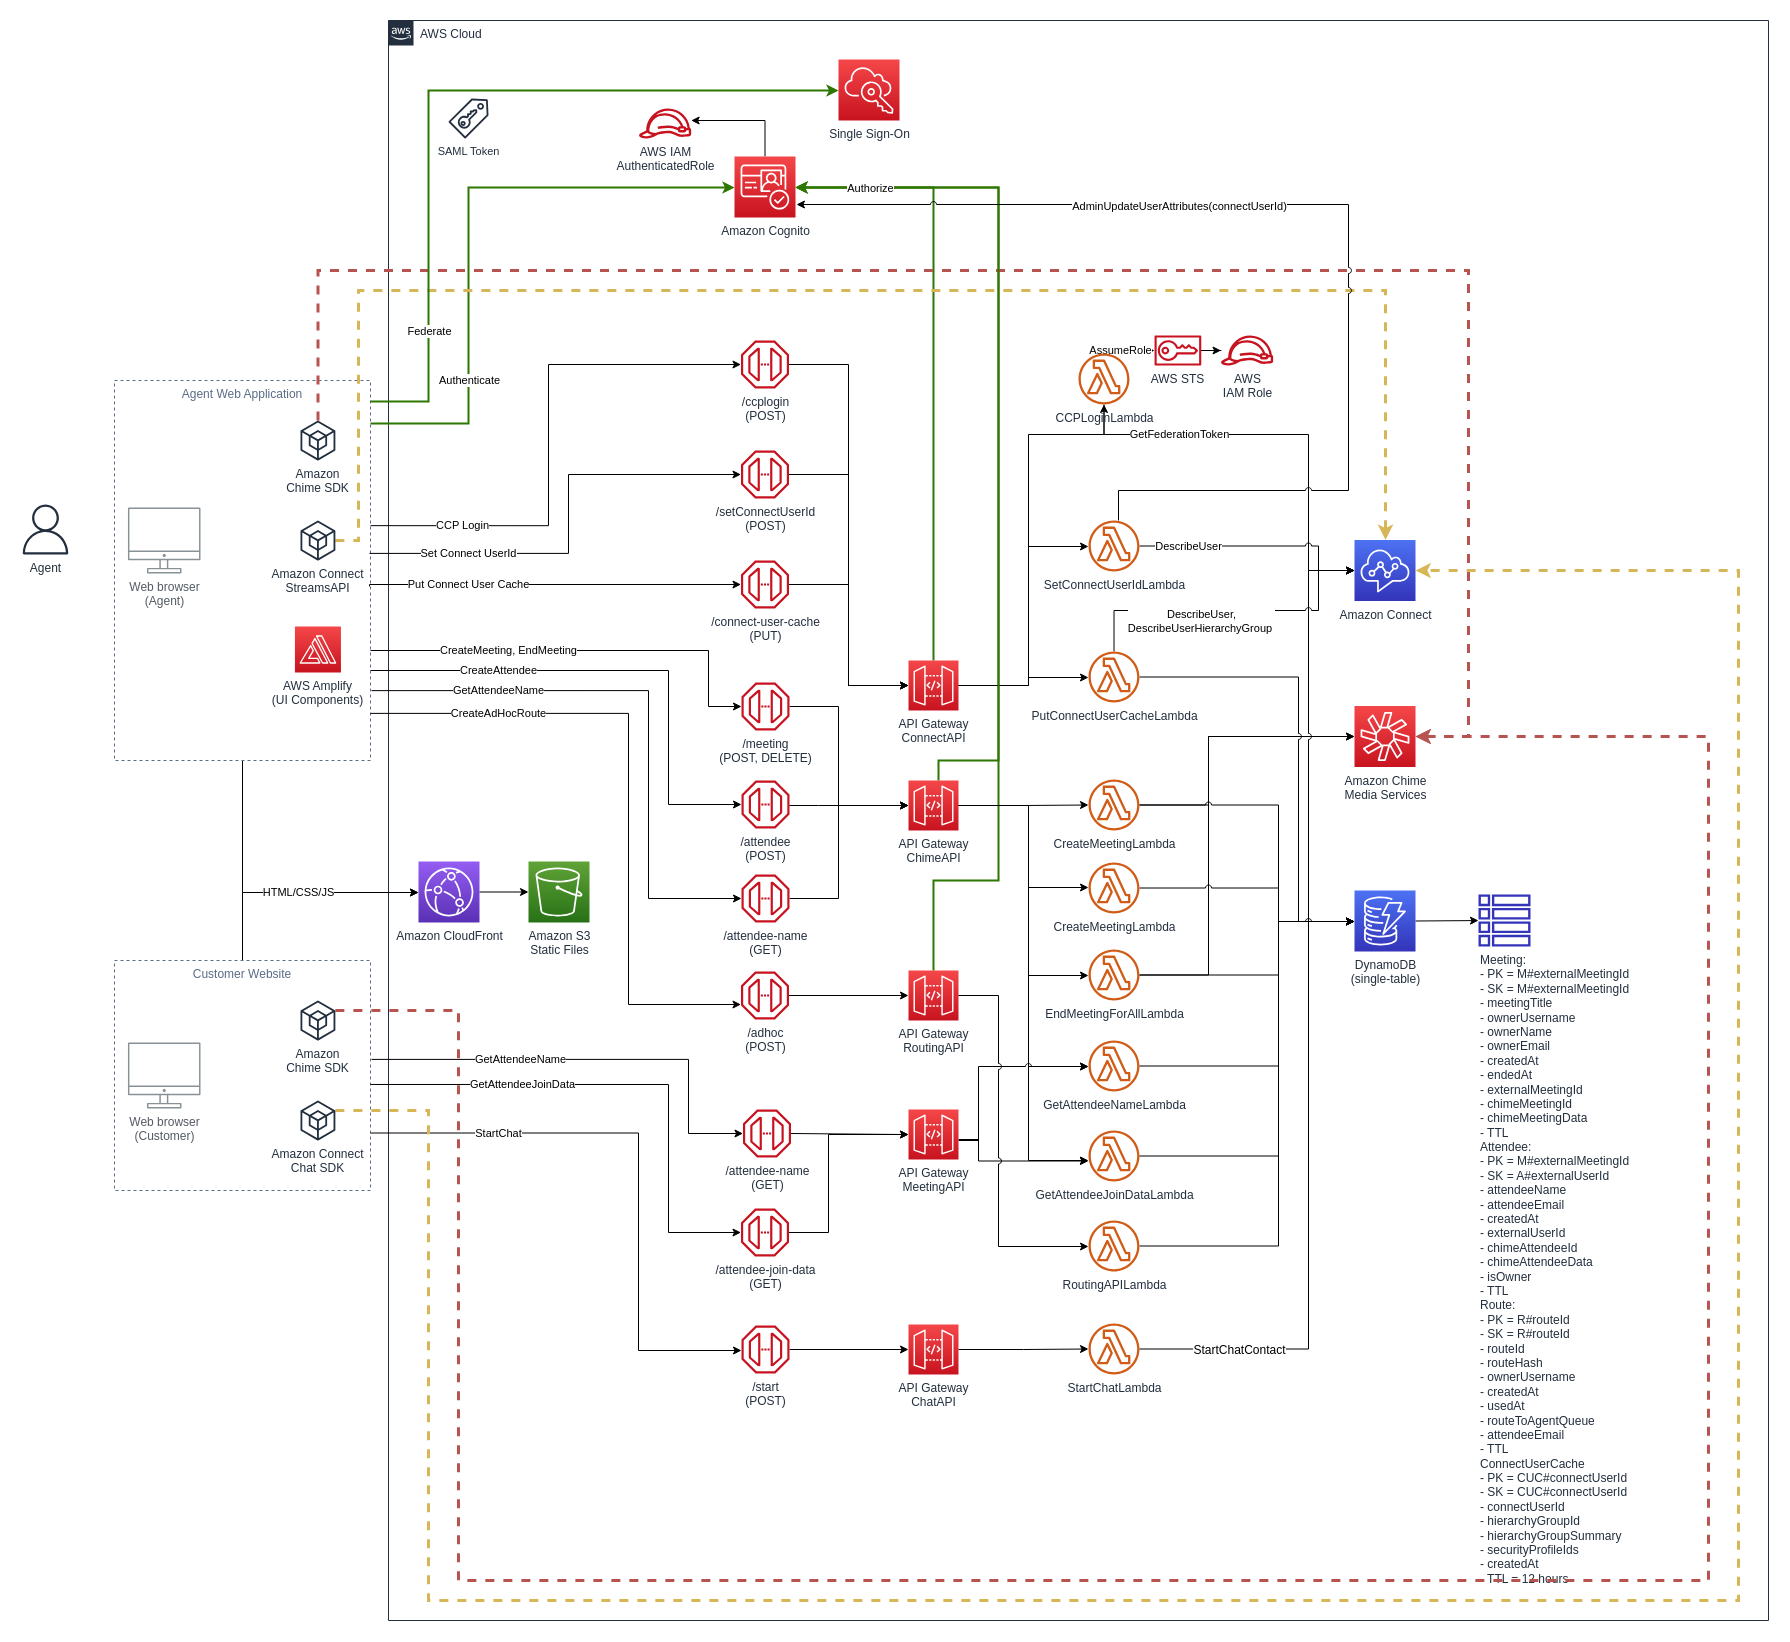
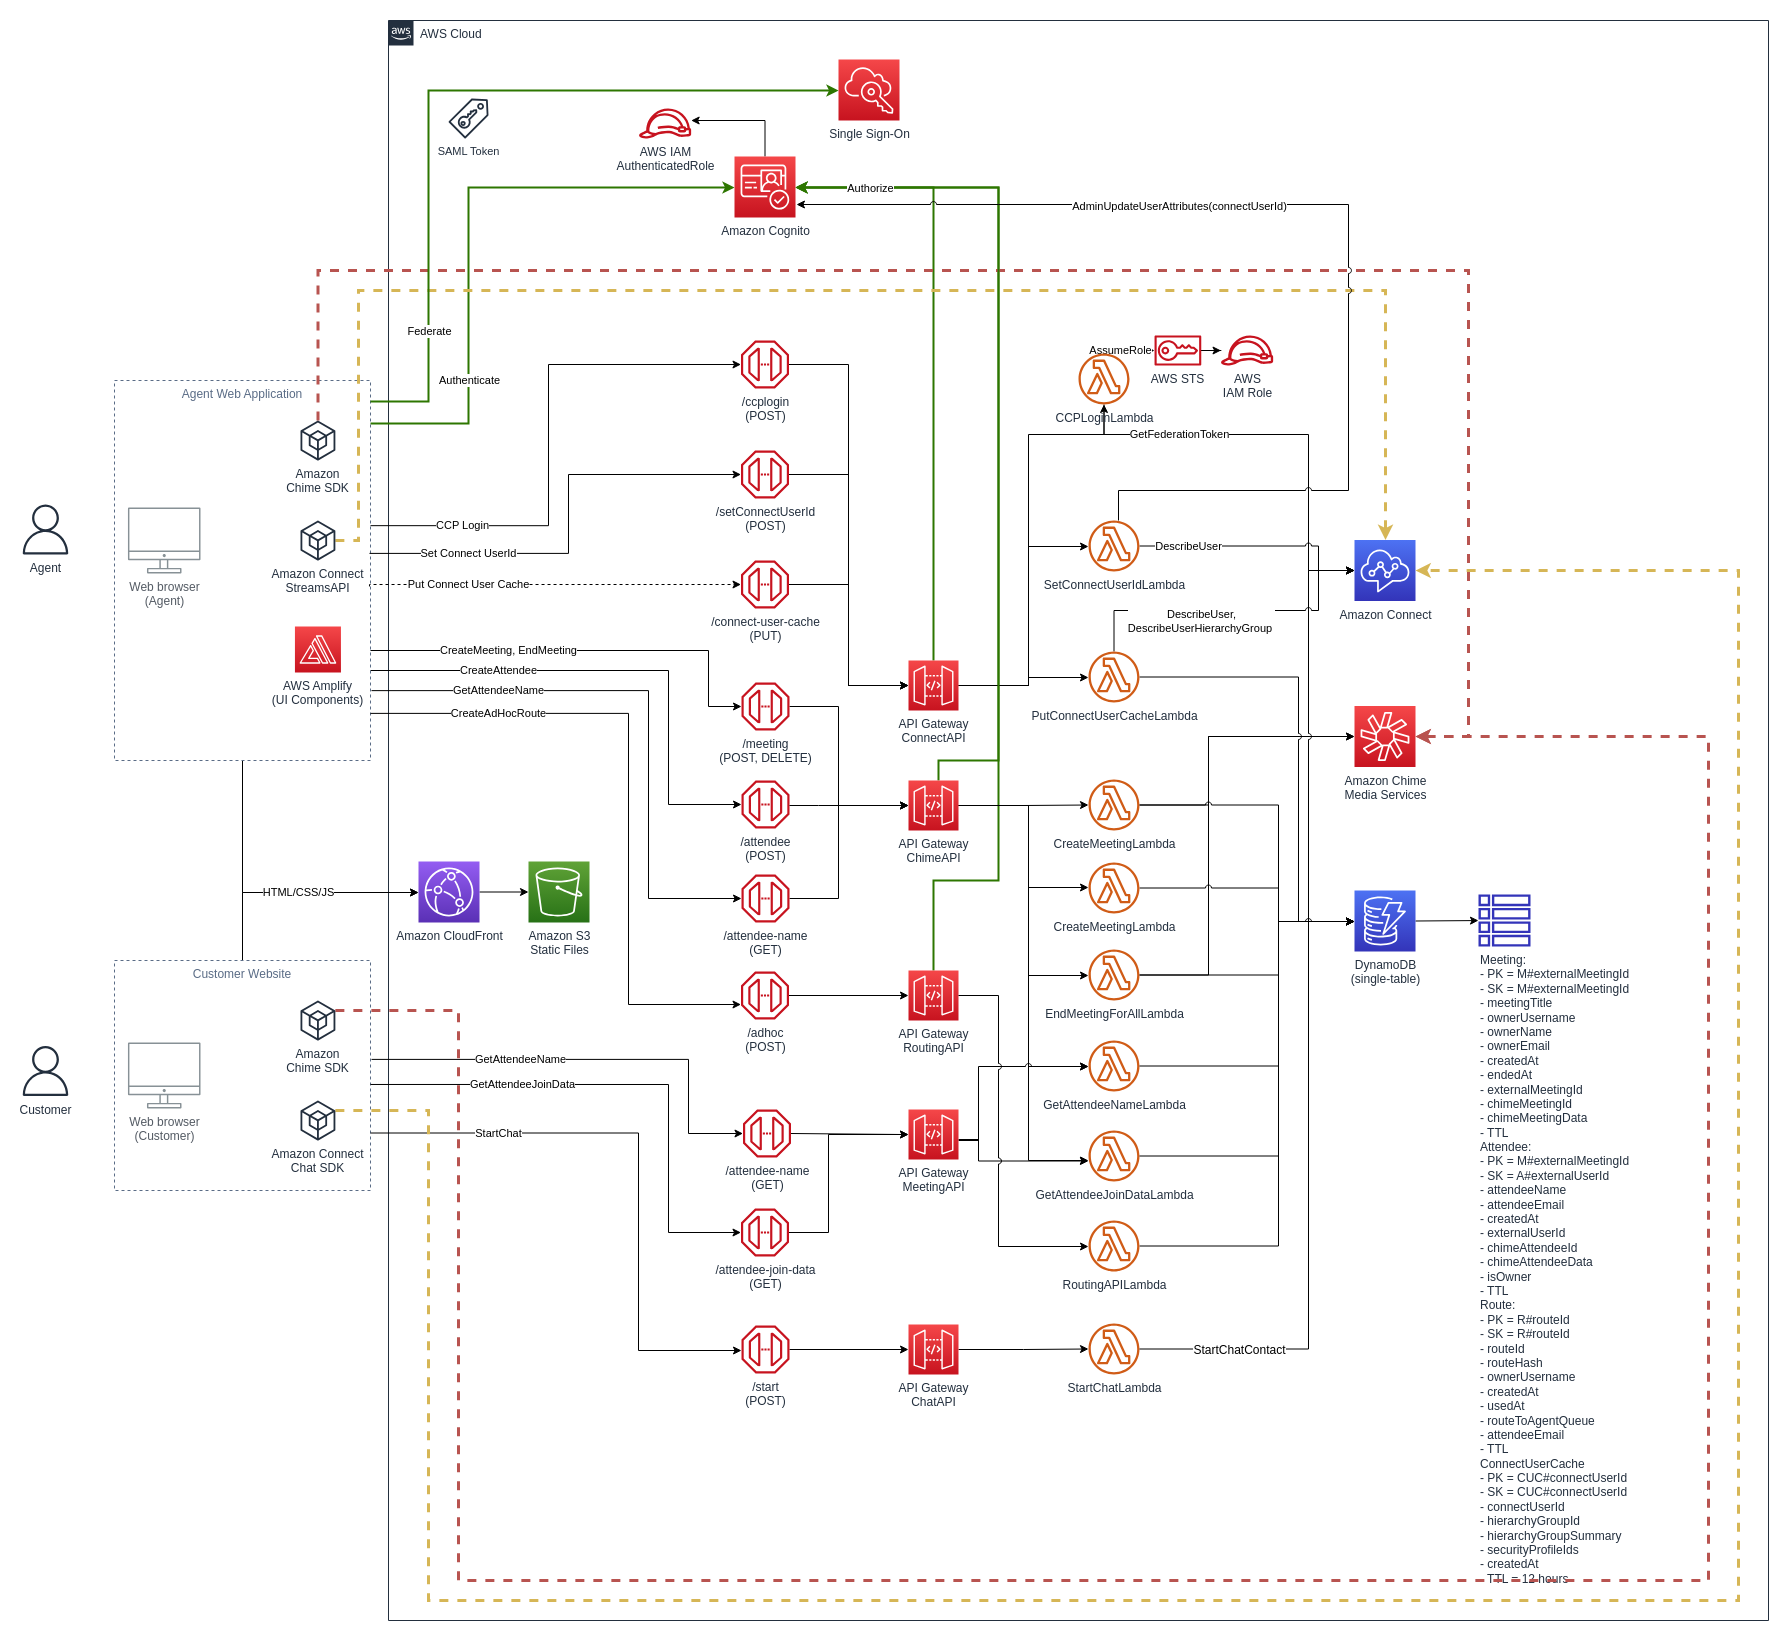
(631, 585) -> (631, 585)
none -> (46, 1071)
